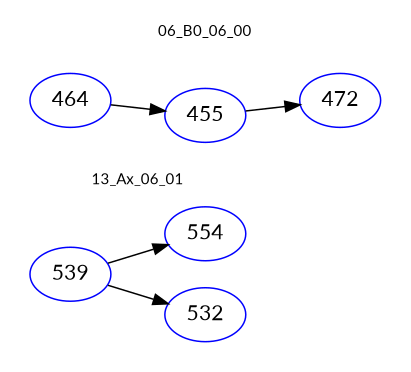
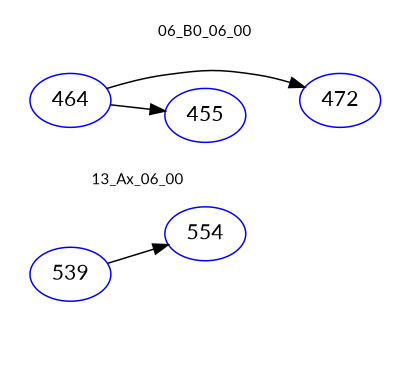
(265, 109) -> (198, 71)
(138, 181) -> (138, 181)
(205, 315) -> none
